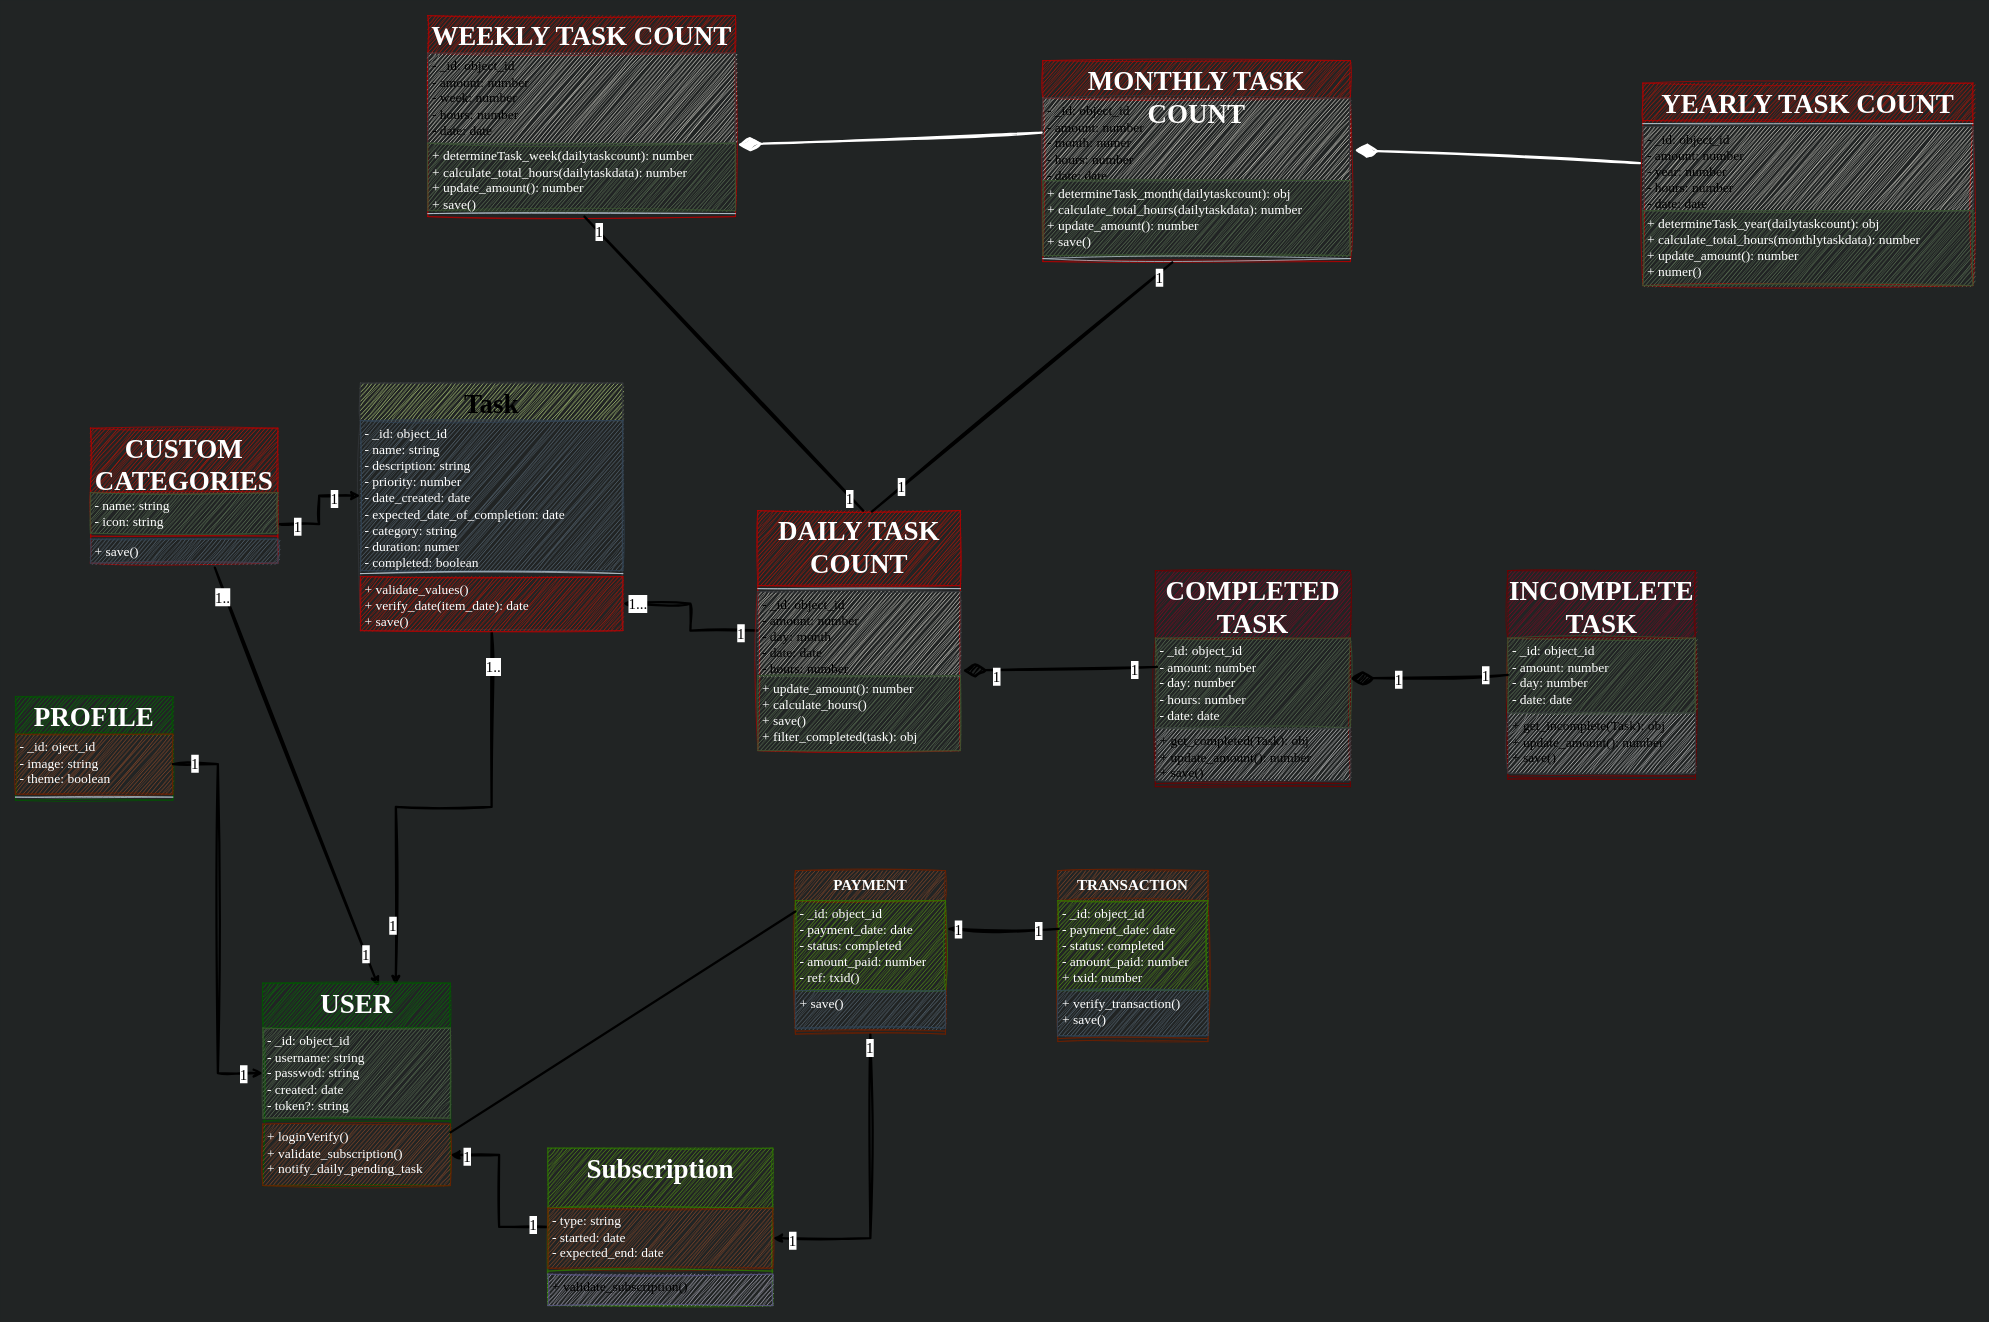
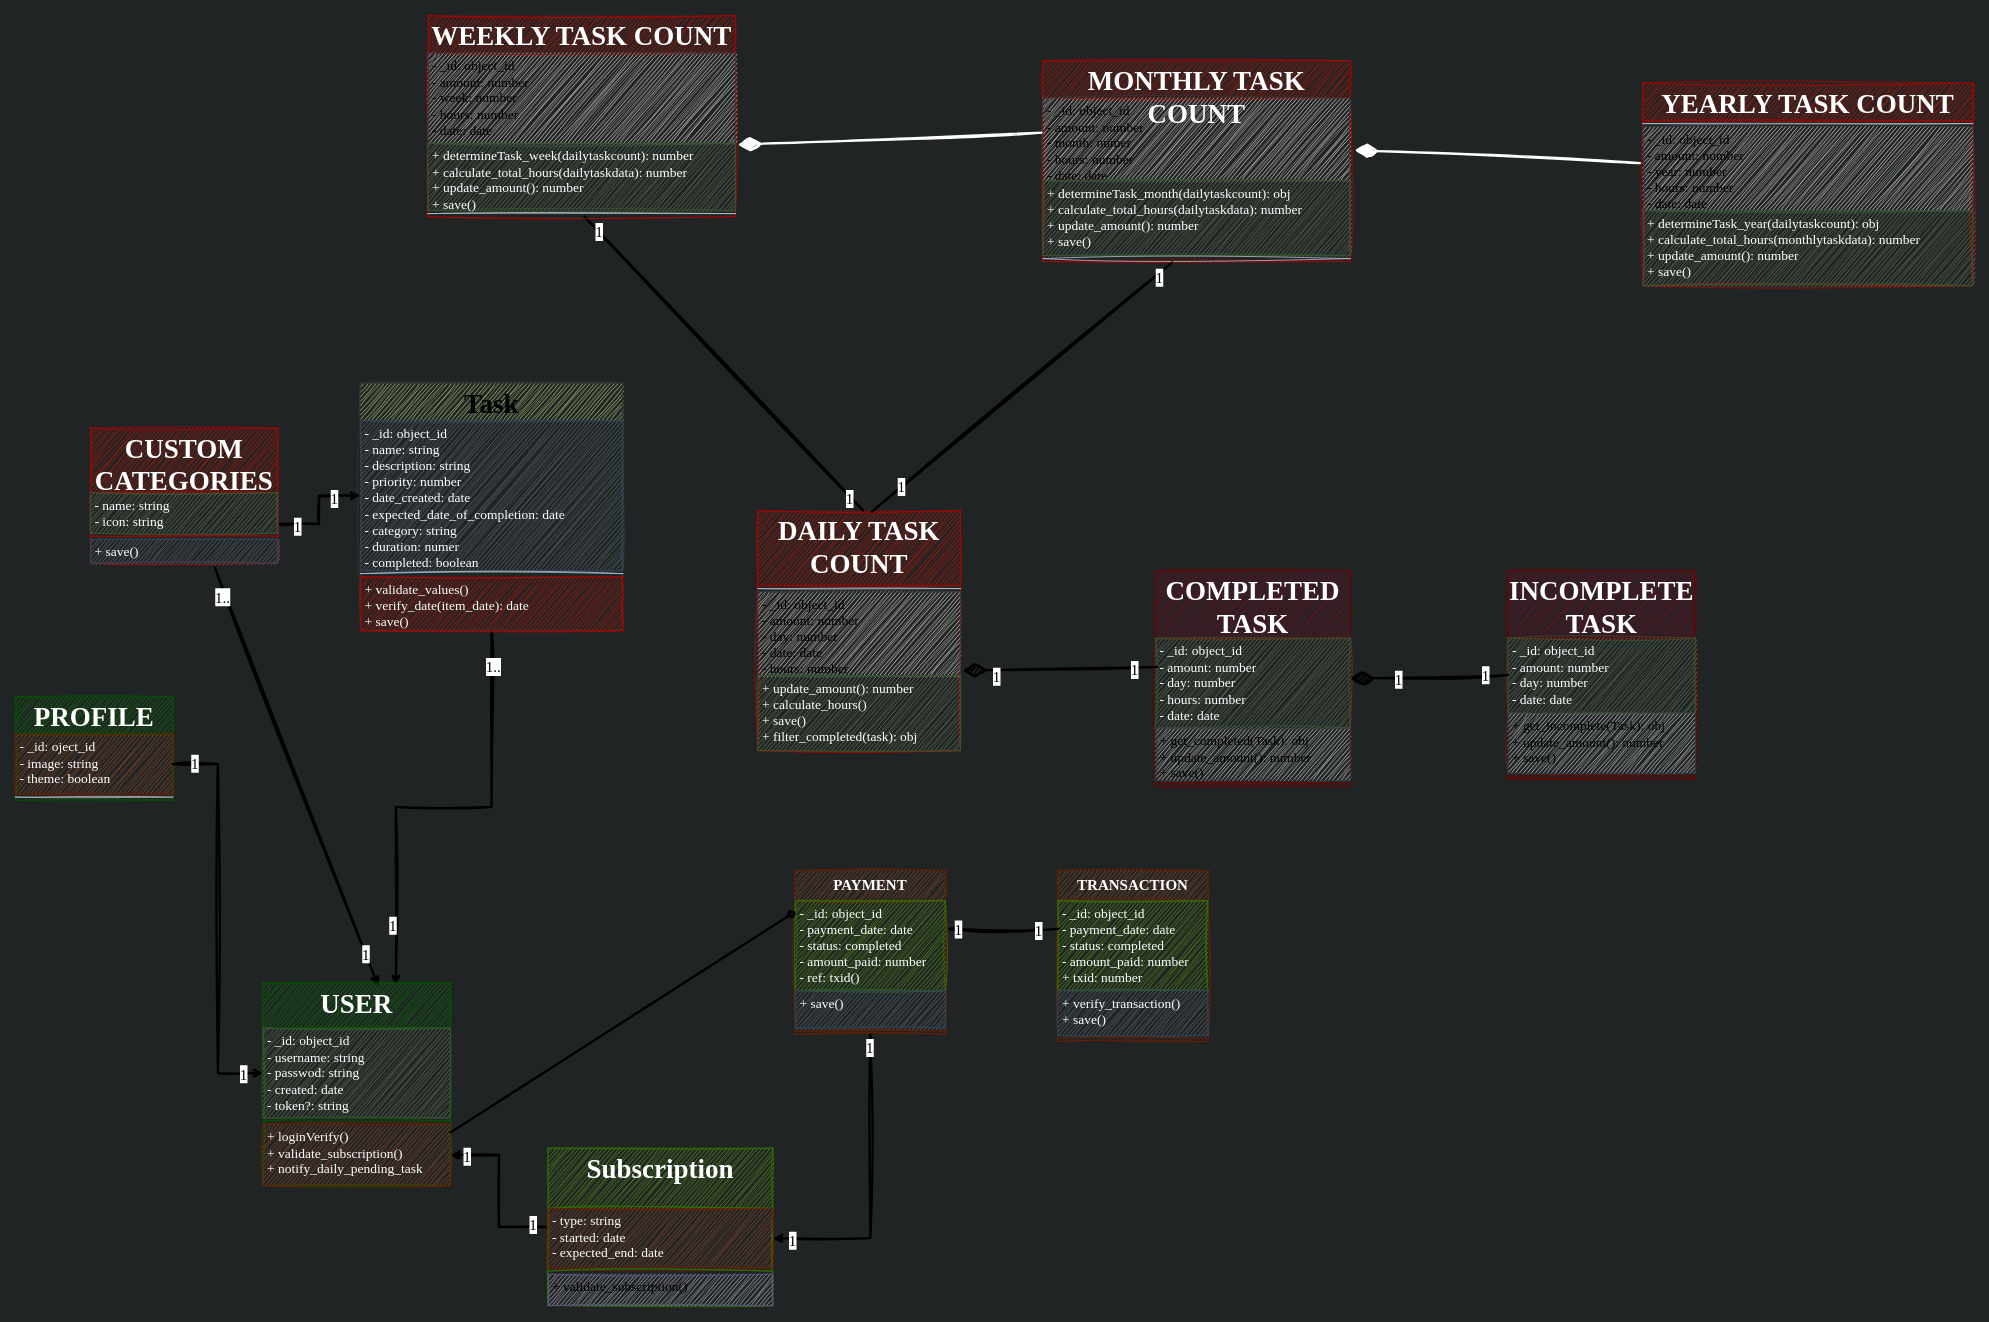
(1761, 237) -> (1761, 237)
(640, 603) -> none
(799, 624) -> (799, 624)
(792, 913) -> (788, 916)
